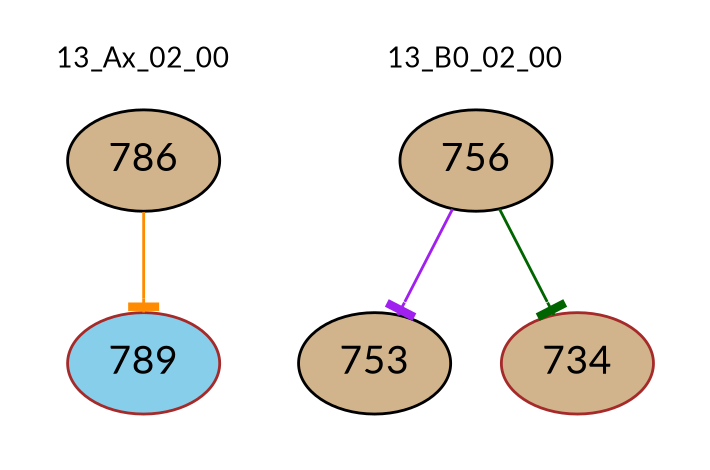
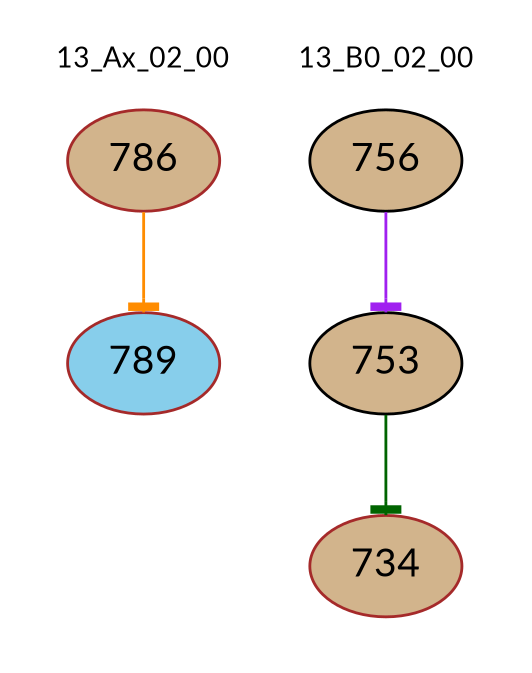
(144, 161) -> (144, 161)
(523, 255) -> (386, 458)
